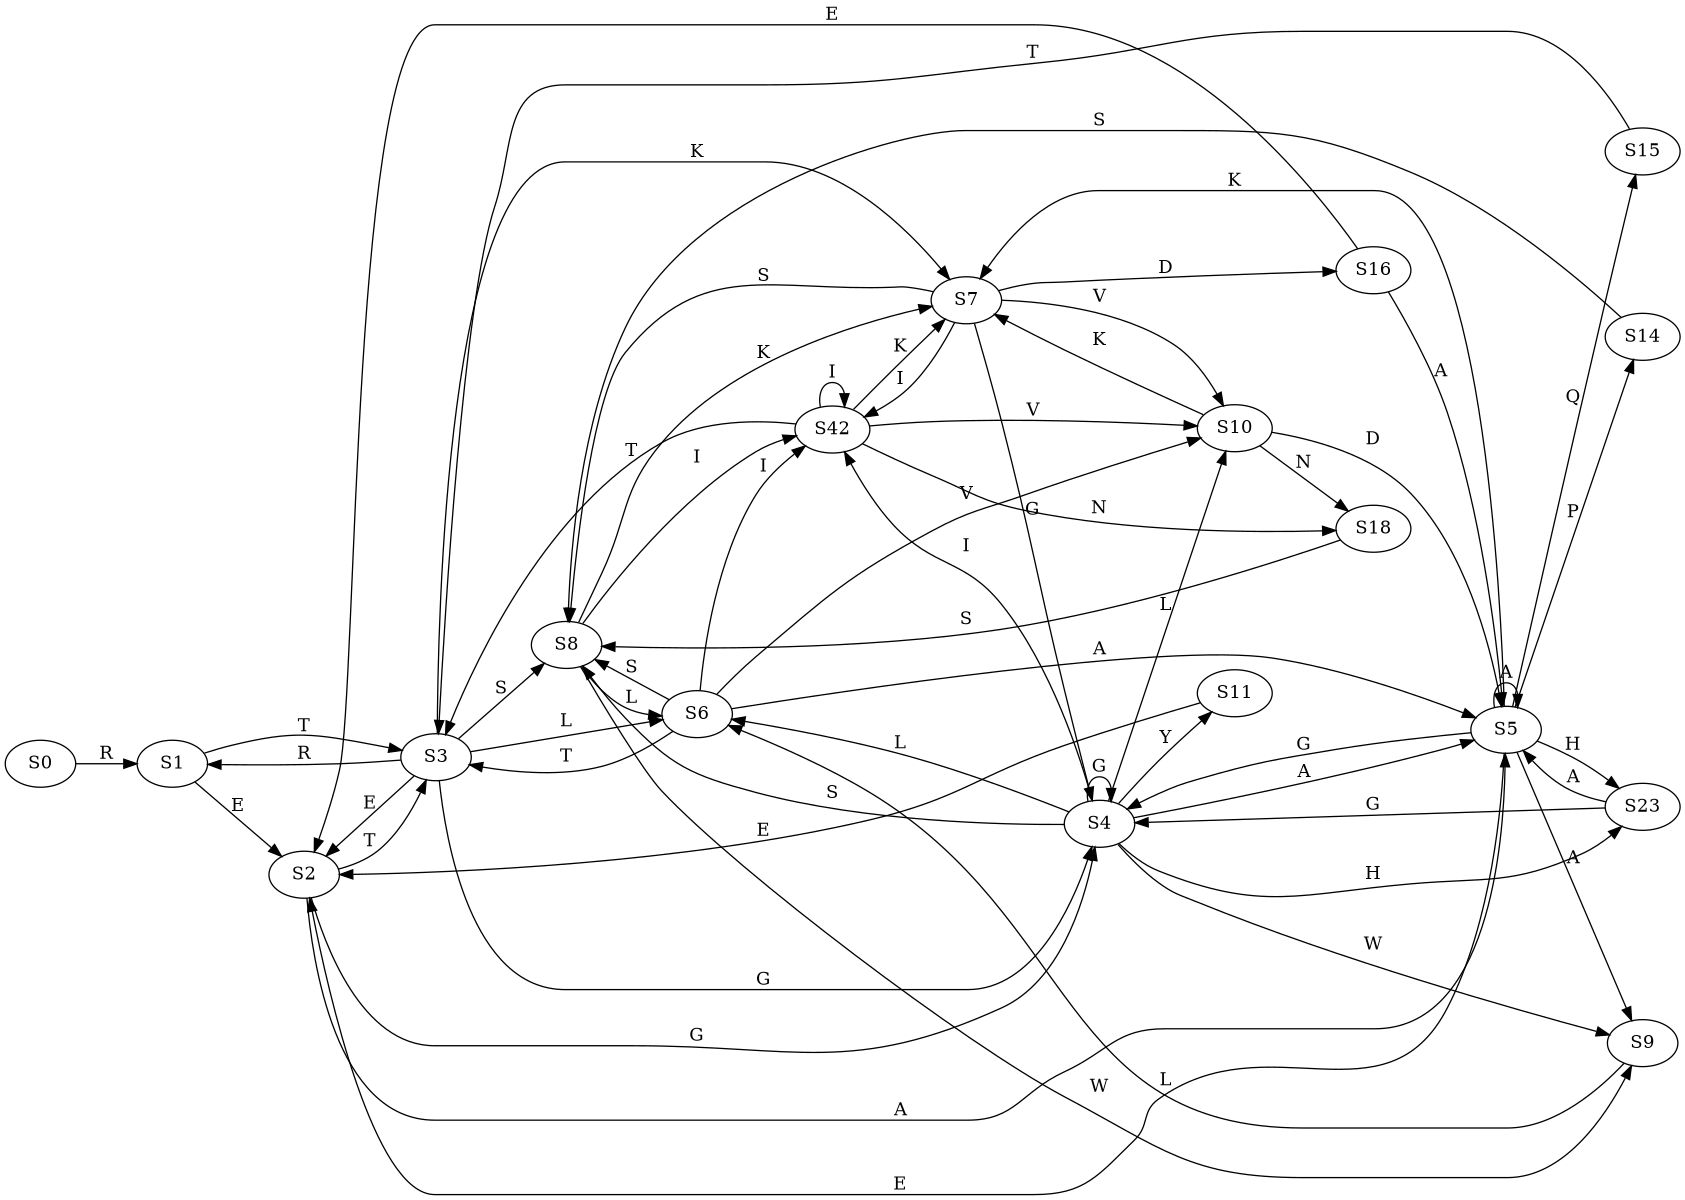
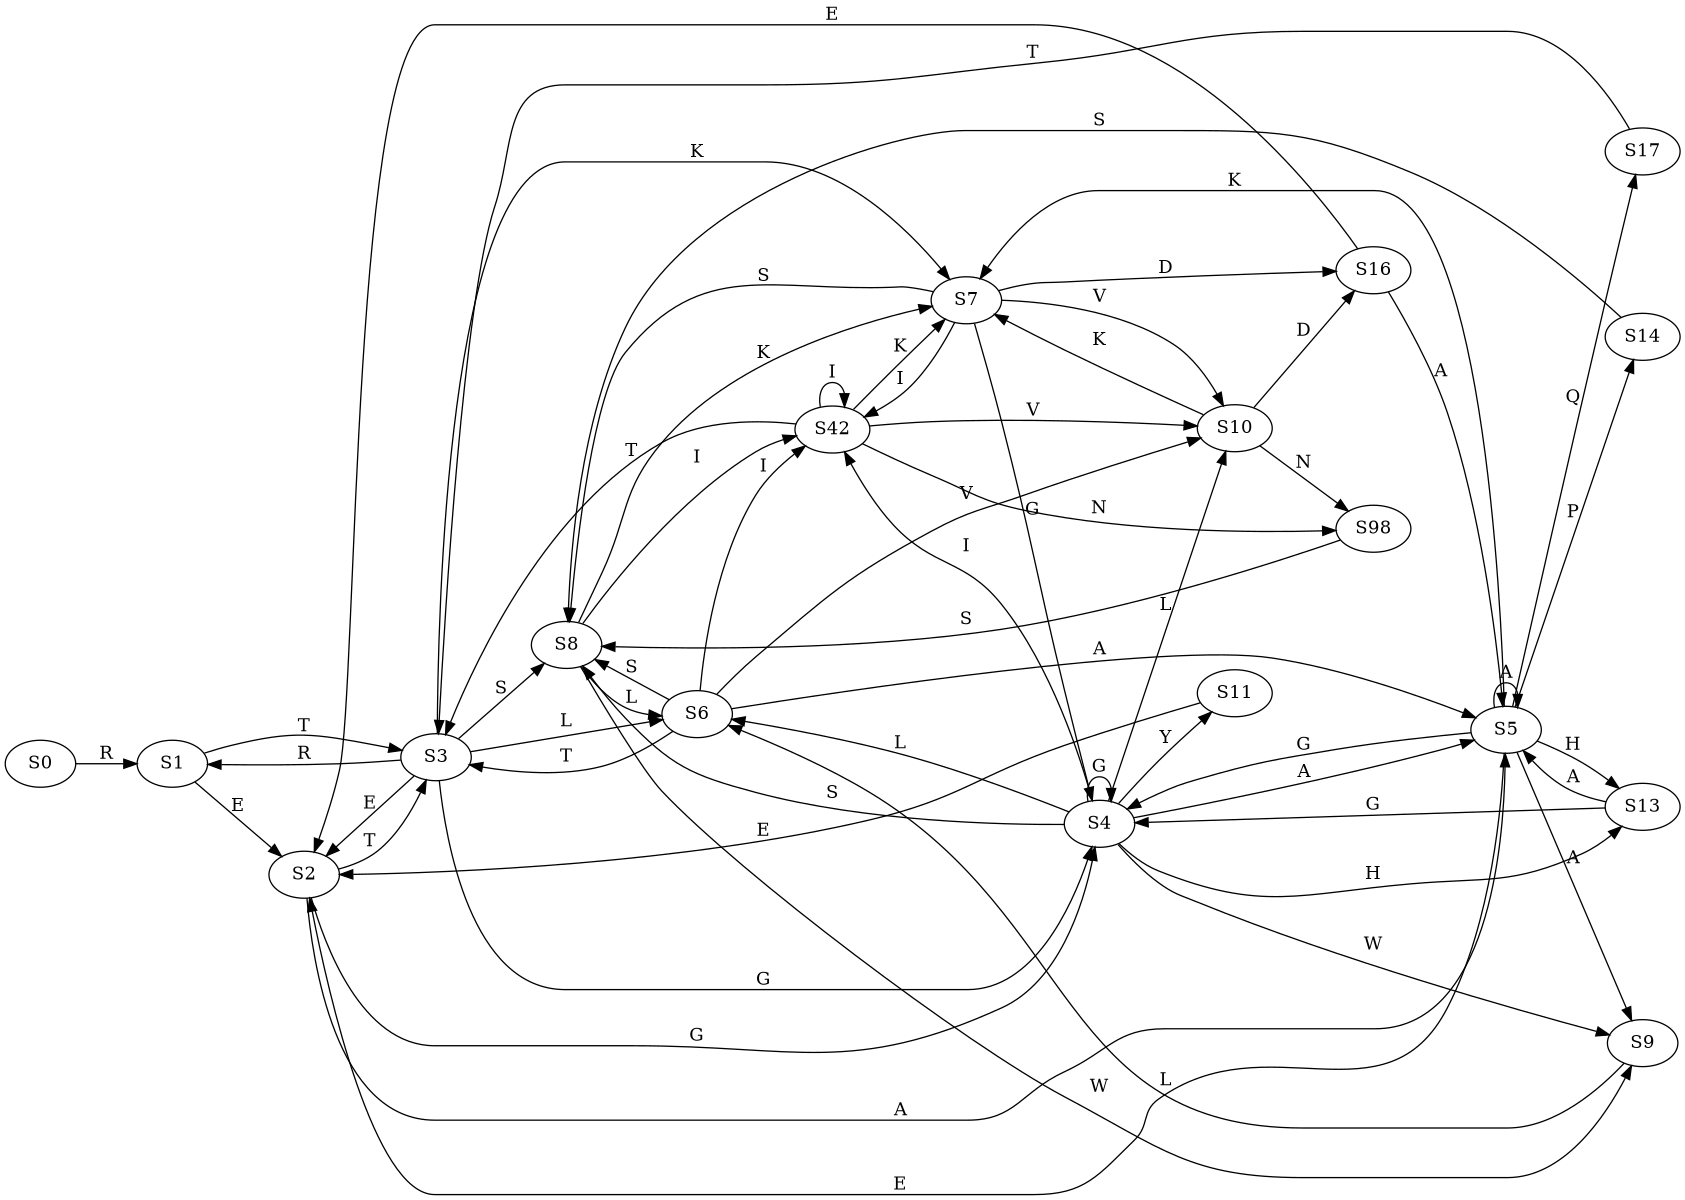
(1643, 151) -> (1643, 151)
(1432, 519) -> (1300, 354)
(1373, 529) -> (1373, 529)
(1643, 807) -> (1643, 807)
